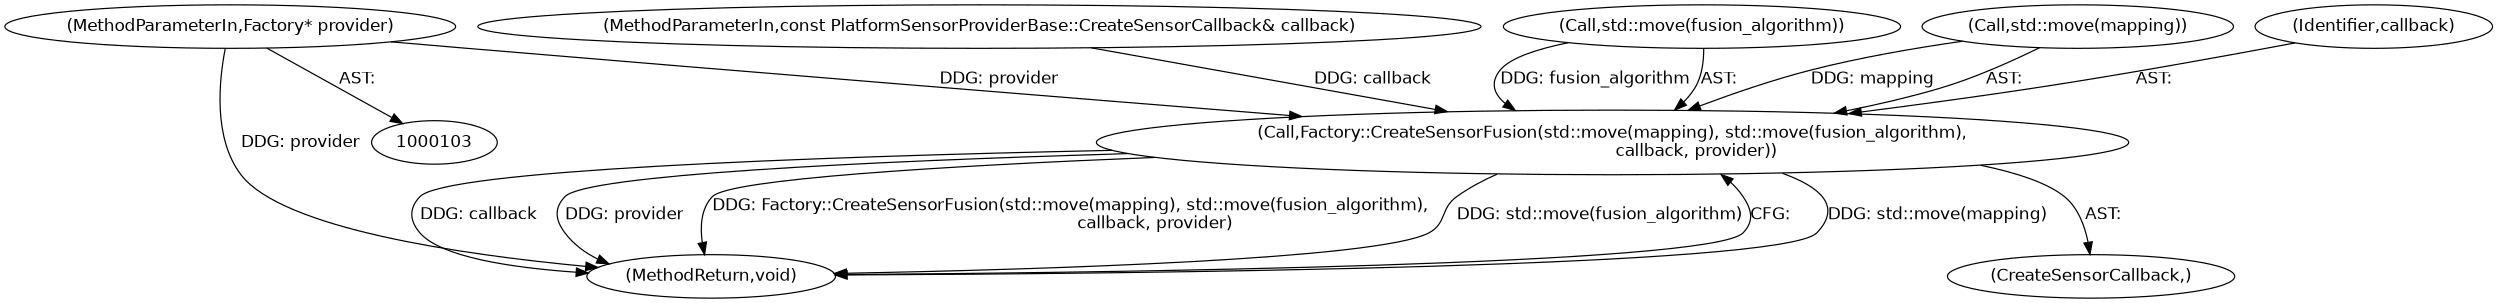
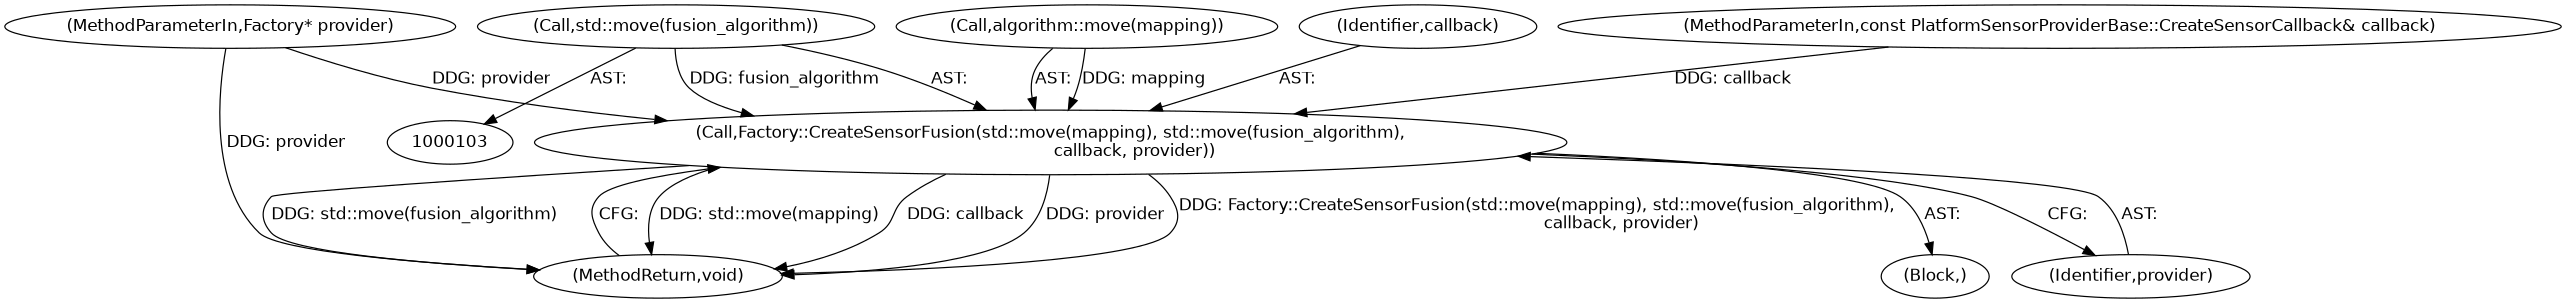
(2078, 27) -> (1087, 27)
(329, 83) -> (566, 83)
(2091, 276) -> (1935, 276)
none -> (2131, 276)
